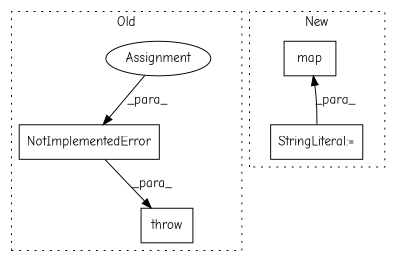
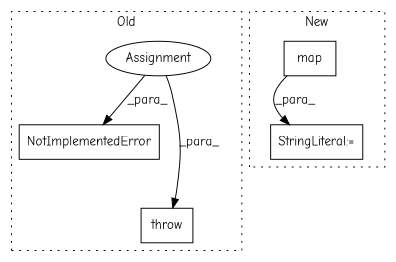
(317, 105) -> (274, 96)
(125, 180) -> (180, 137)
